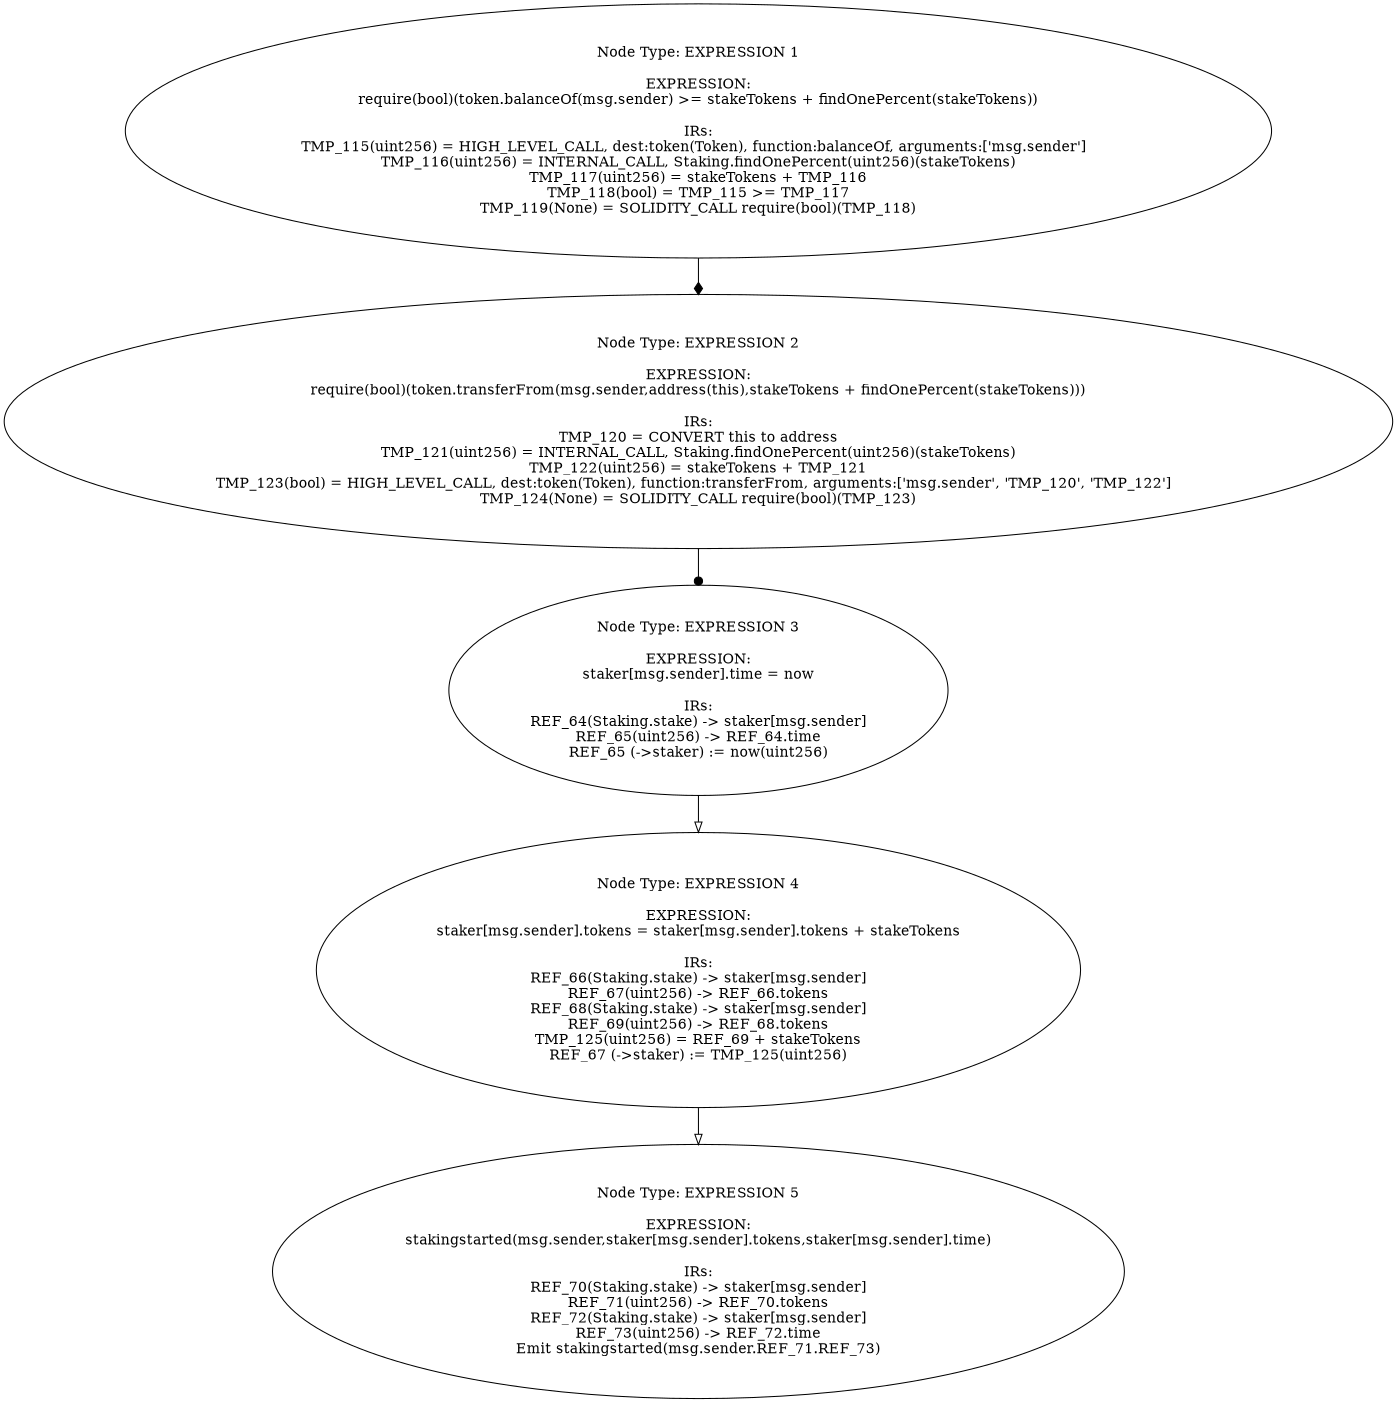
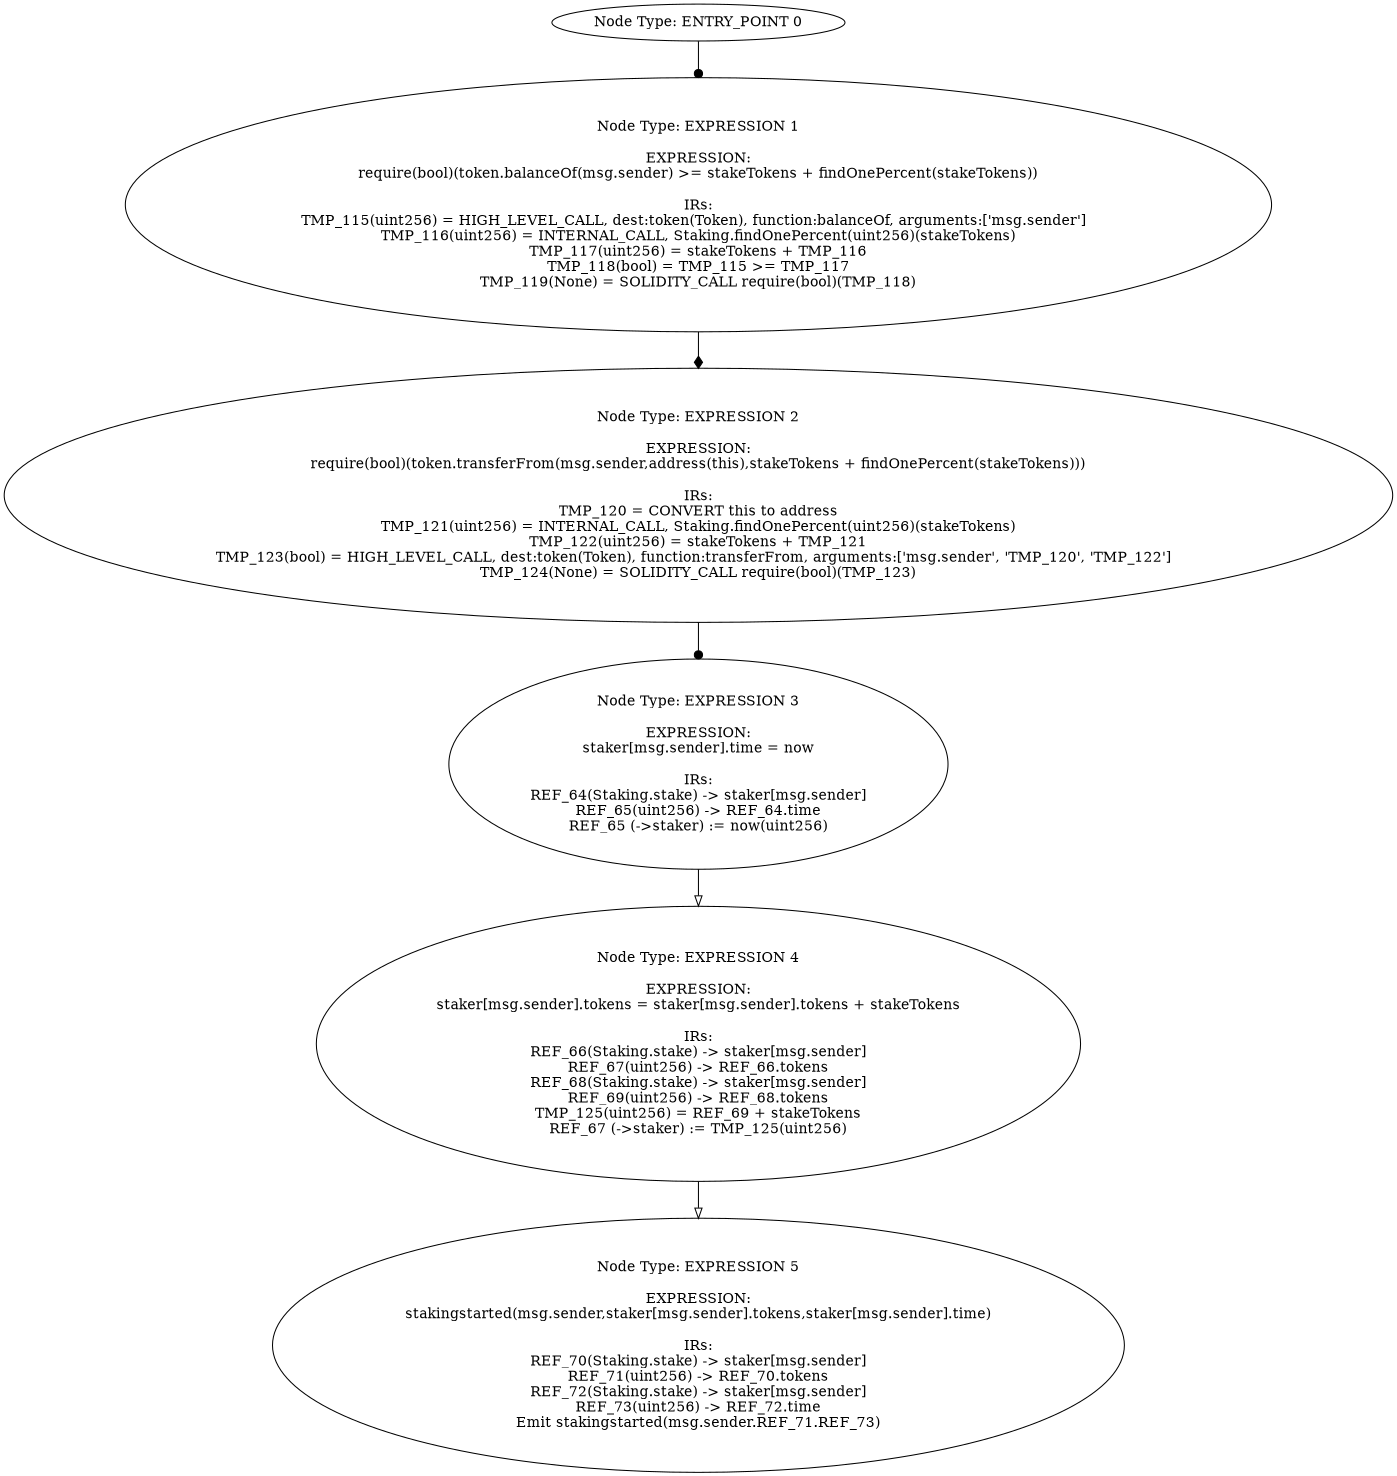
none -> (698, 23)
